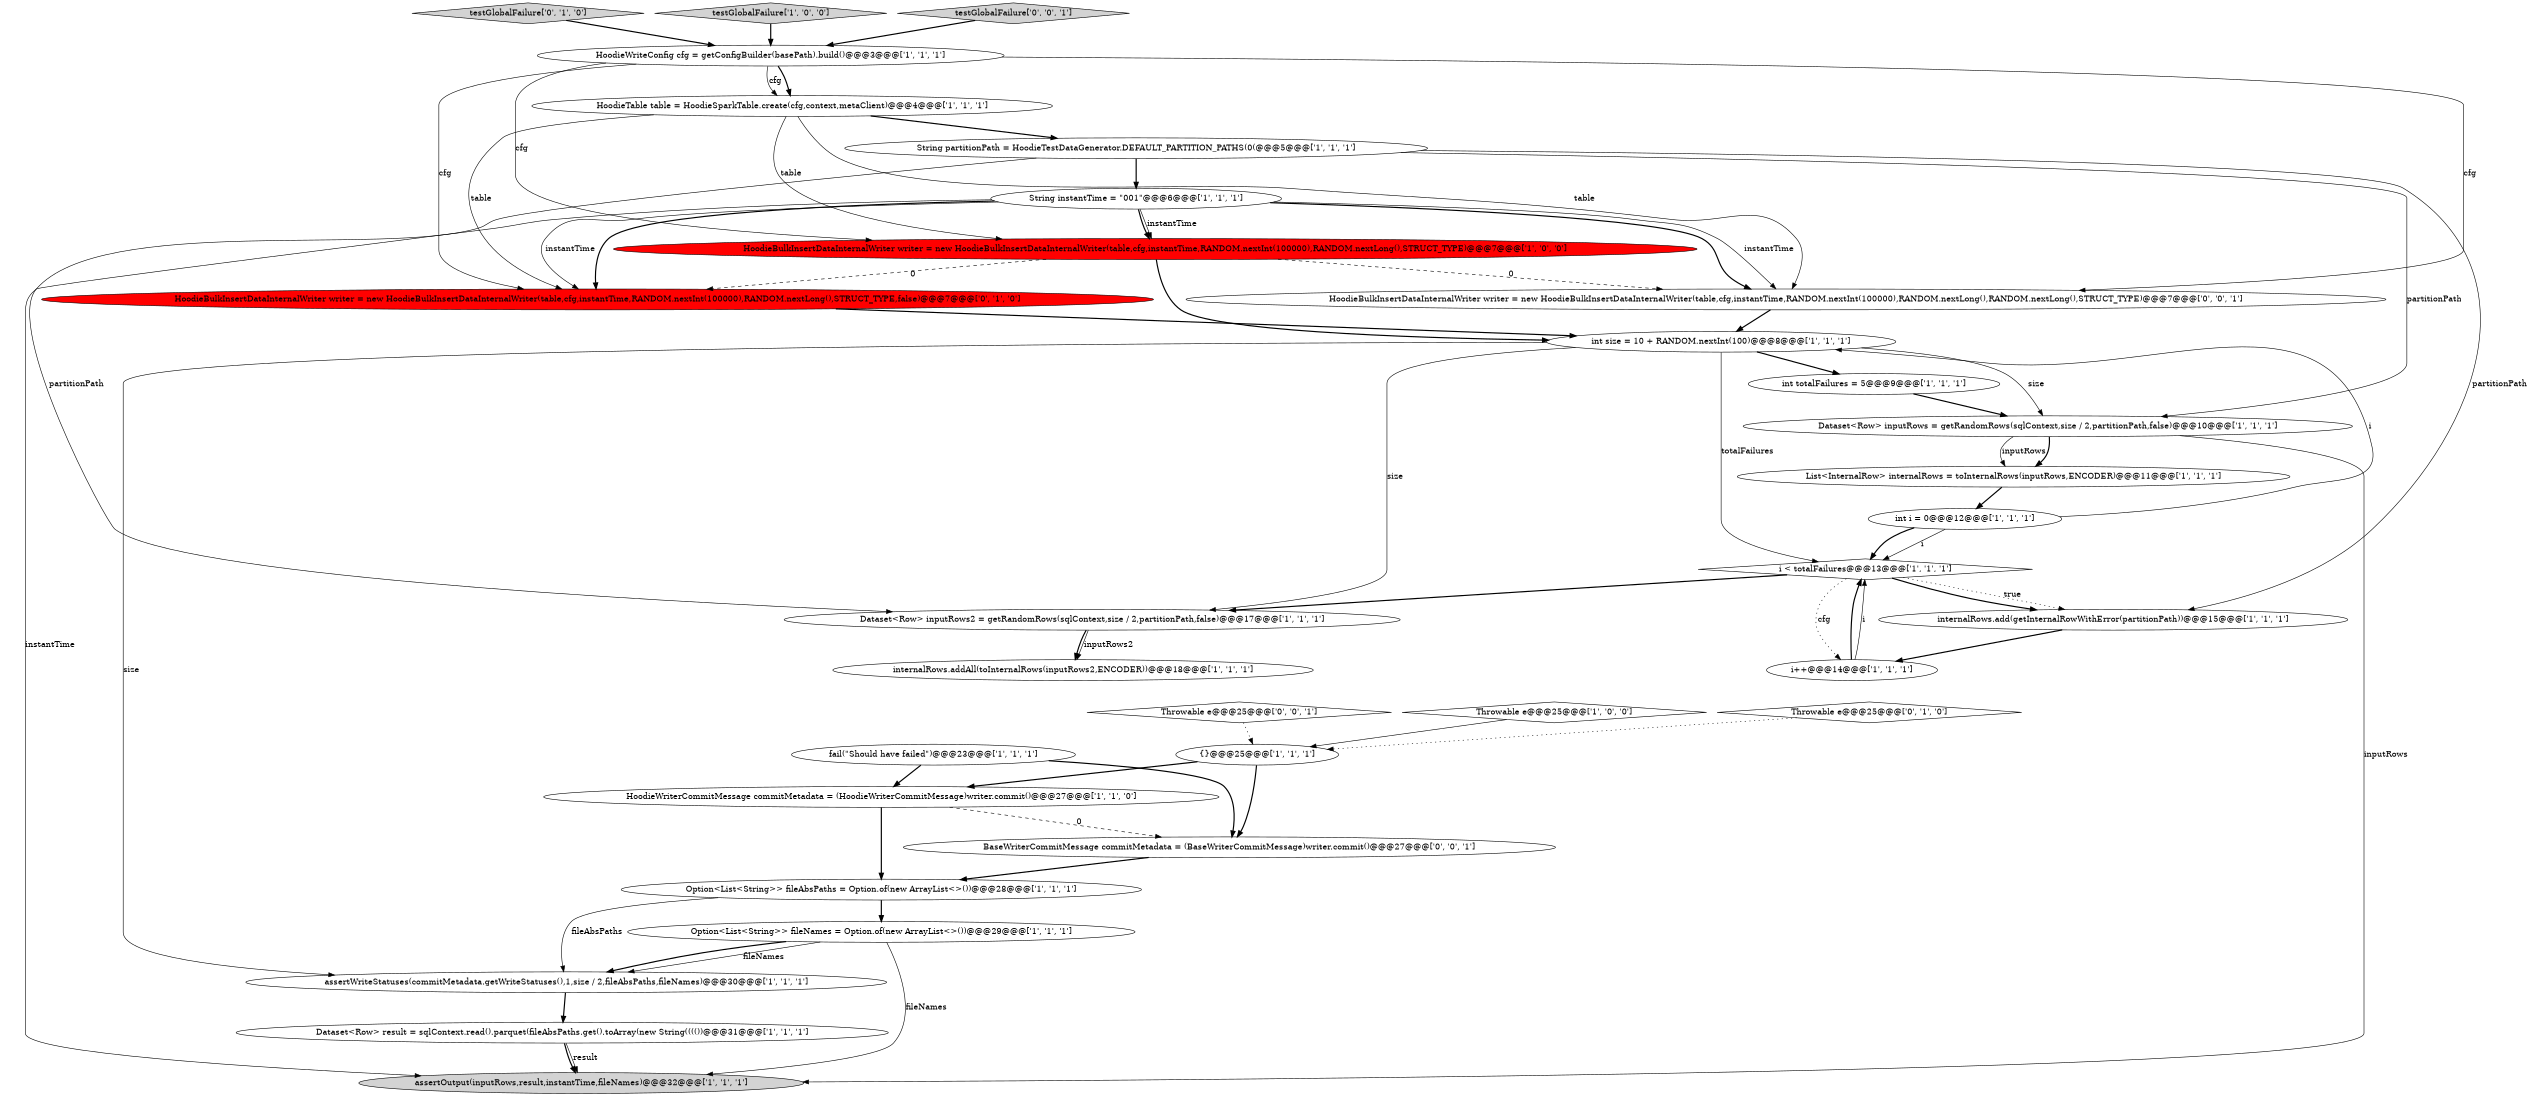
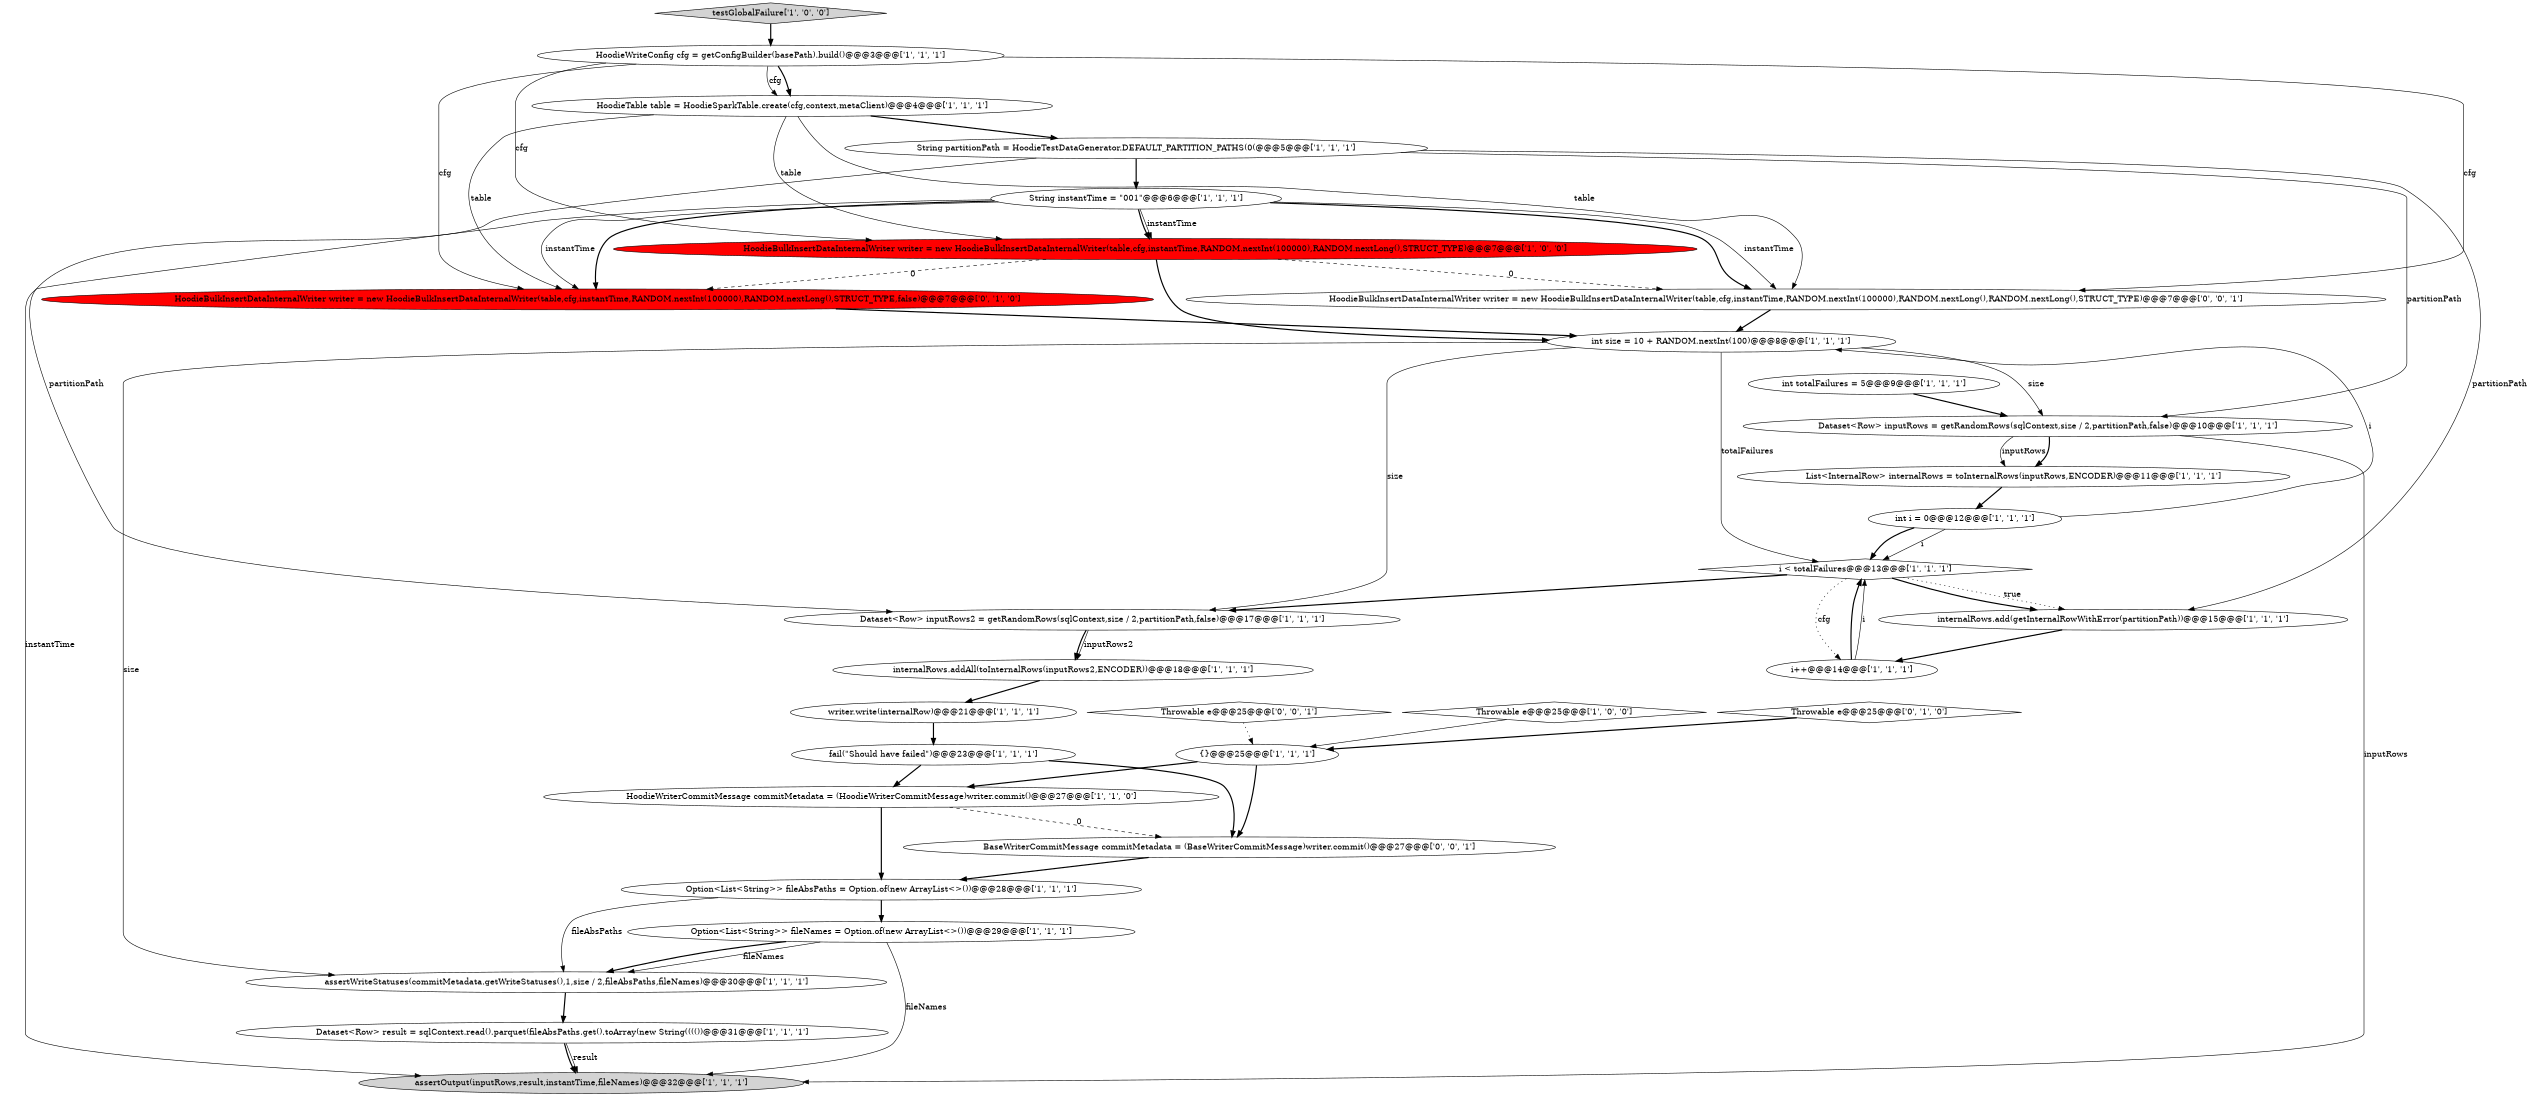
(528, 13) -> none
(1013, 13) -> none
(1795, 362) -> none
none -> (933, 712)
(1565, 733) -> (1565, 733)
